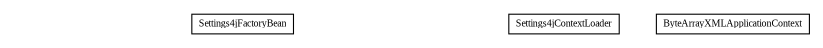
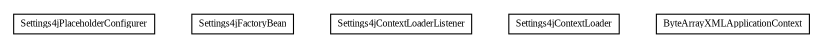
none -> (84, 24)
none -> (401, 24)
